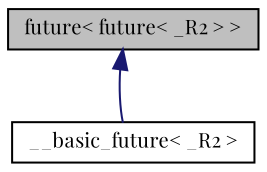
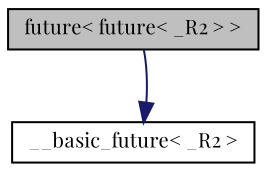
(120, 96) -> (147, 76)
